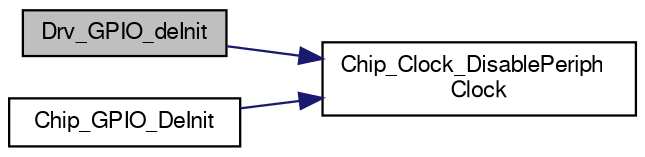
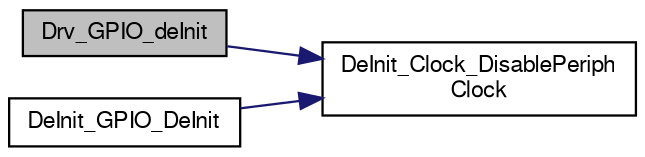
(479, 79) -> (479, 79)
(125, 122) -> (125, 122)
